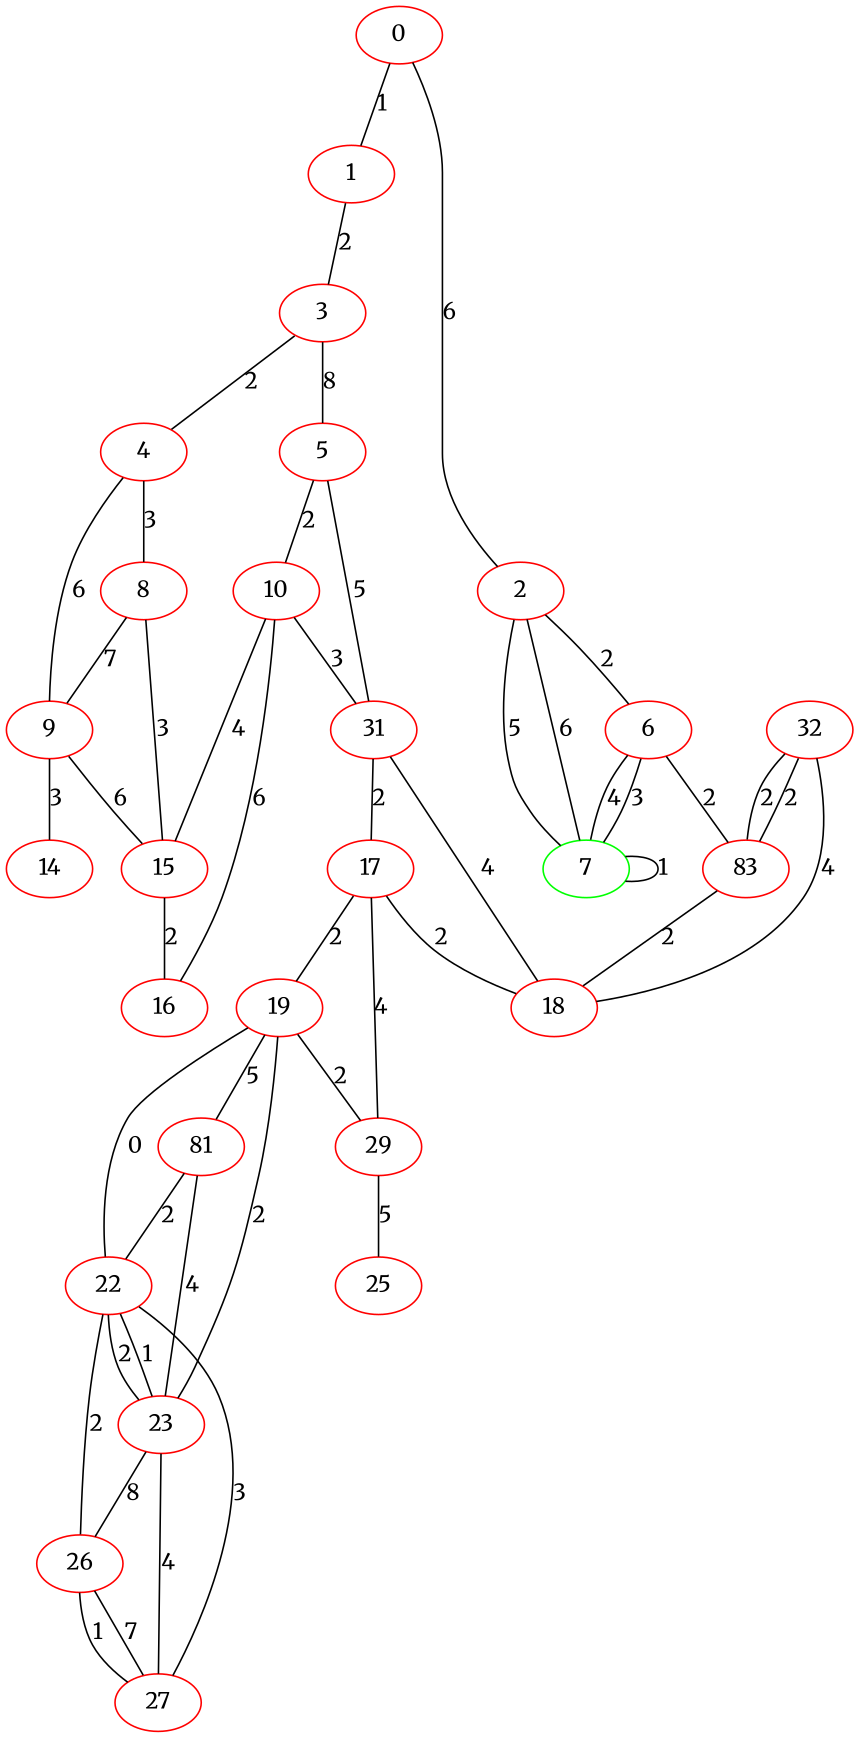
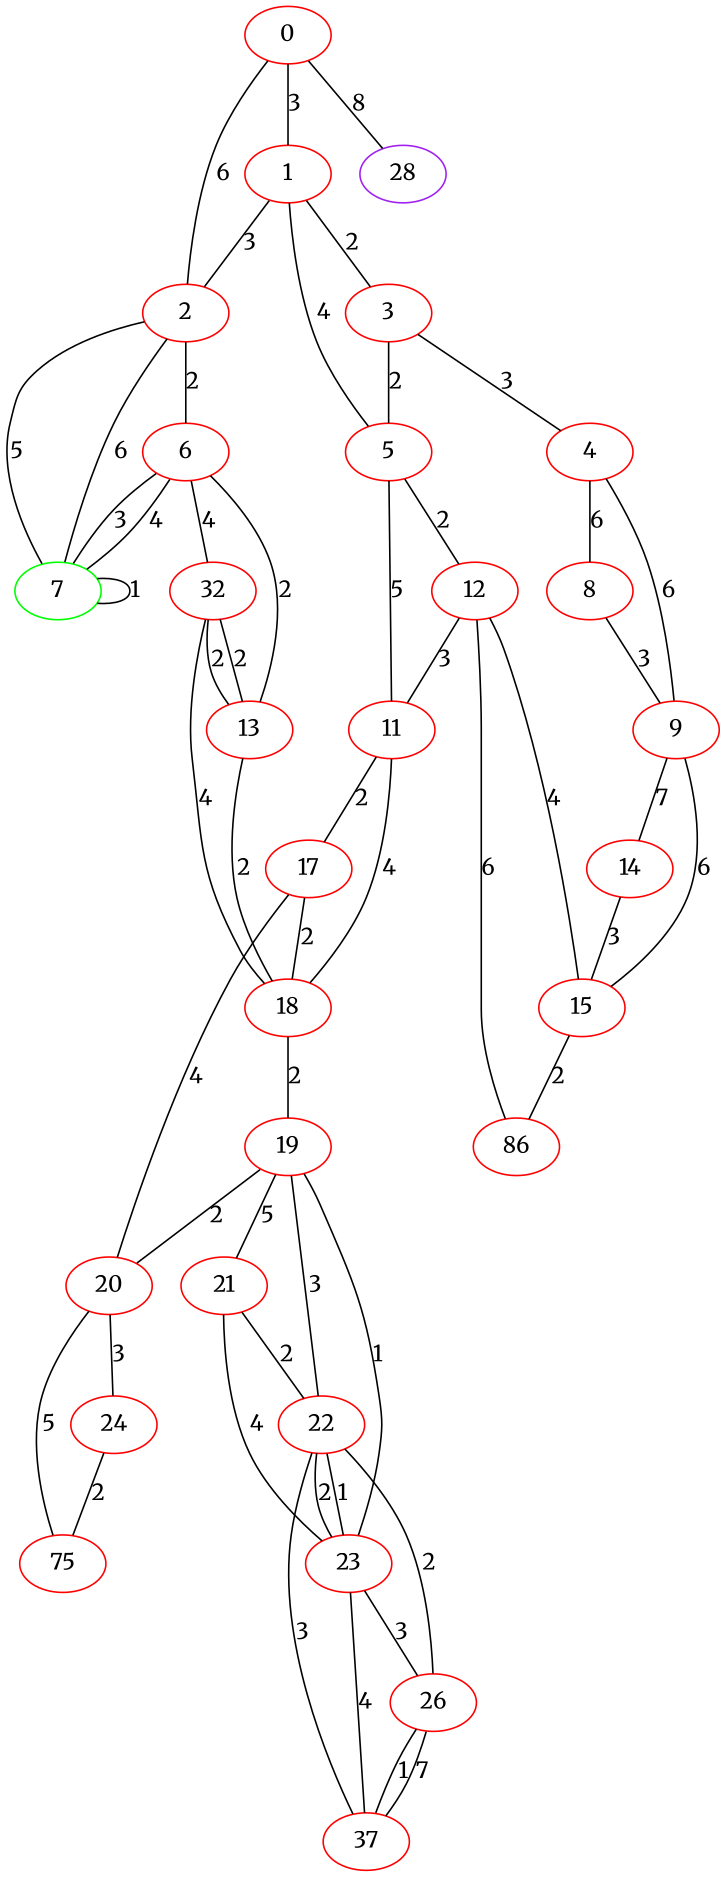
(383, 105) -> (295, 105)
none -> (403, 174)
none -> (237, 244)
none -> (310, 322)
(252, 383) -> (508, 383)
(330, 383) -> (396, 383)
(151, 521) -> (597, 521)
none -> (199, 522)
(276, 591) -> (475, 591)
(111, 660) -> (645, 660)
(154, 730) -> (606, 938)
(374, 730) -> (392, 730)
(57, 799) -> (663, 799)
(746, 869) -> (250, 730)
(325, 939) -> (288, 1077)
(165, 1008) -> (516, 1147)
(136, 1147) -> (316, 1286)
(201, 1147) -> (224, 1286)
(379, 1147) -> (109, 1286)
(260, 1216) -> (378, 1355)
(379, 1286) -> (63, 1564)
none -> (114, 1425)
(133, 1494) -> (402, 1633)
(158, 1703) -> (366, 1842)
